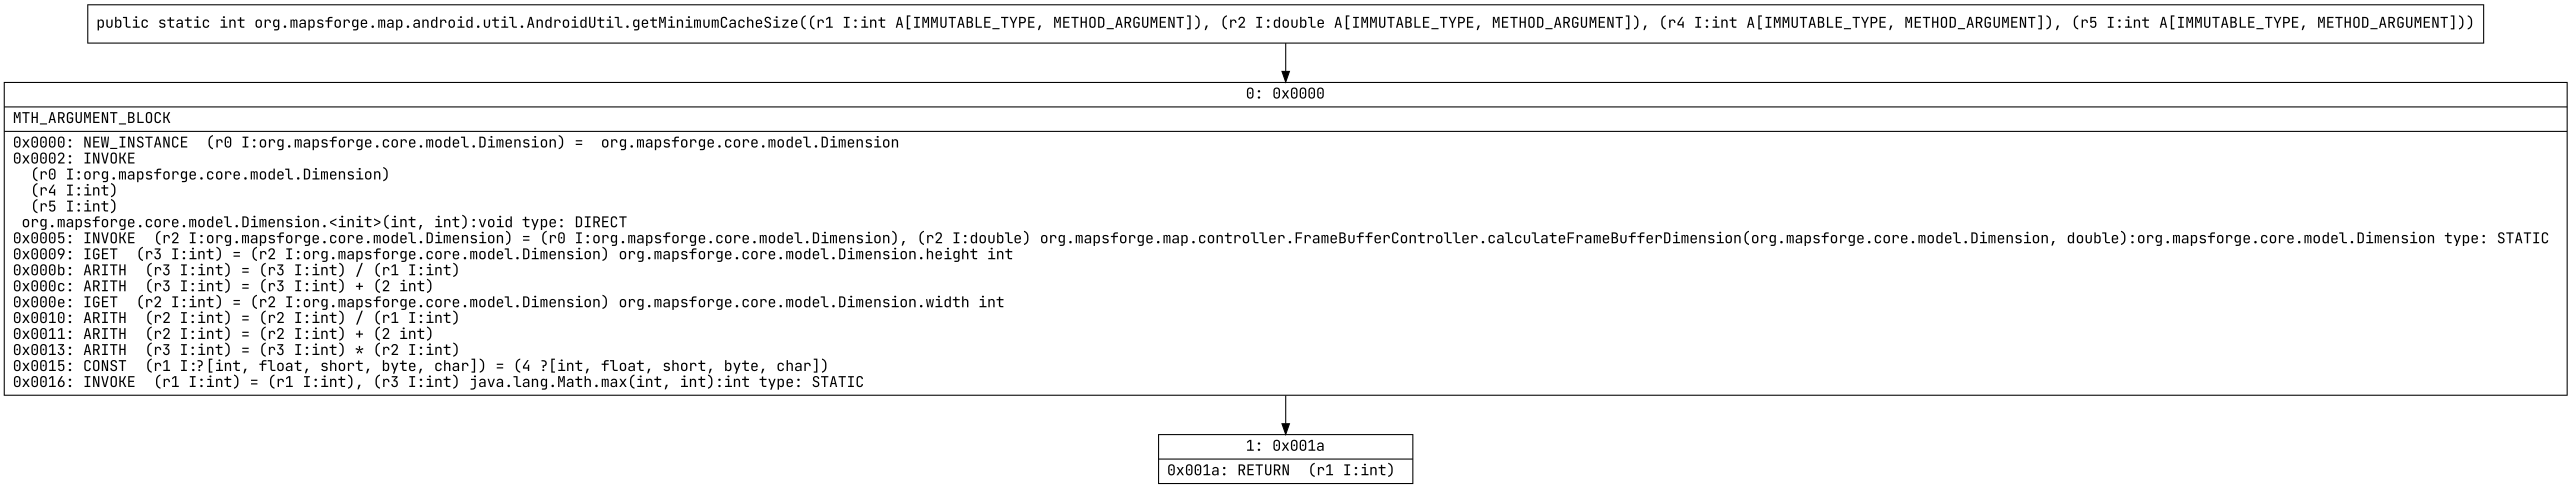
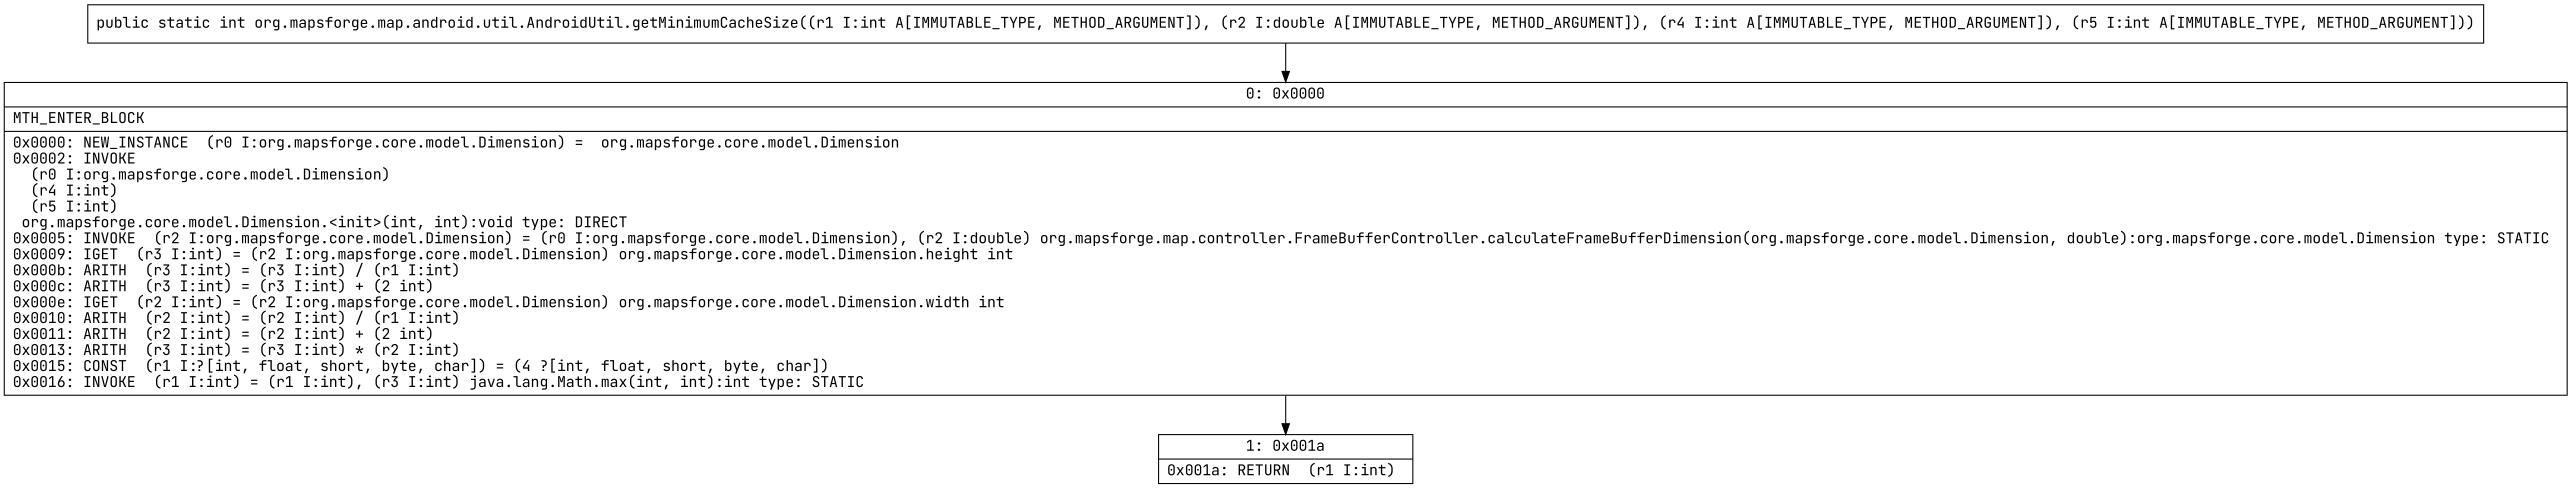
(92, 119) -> (79, 119)
